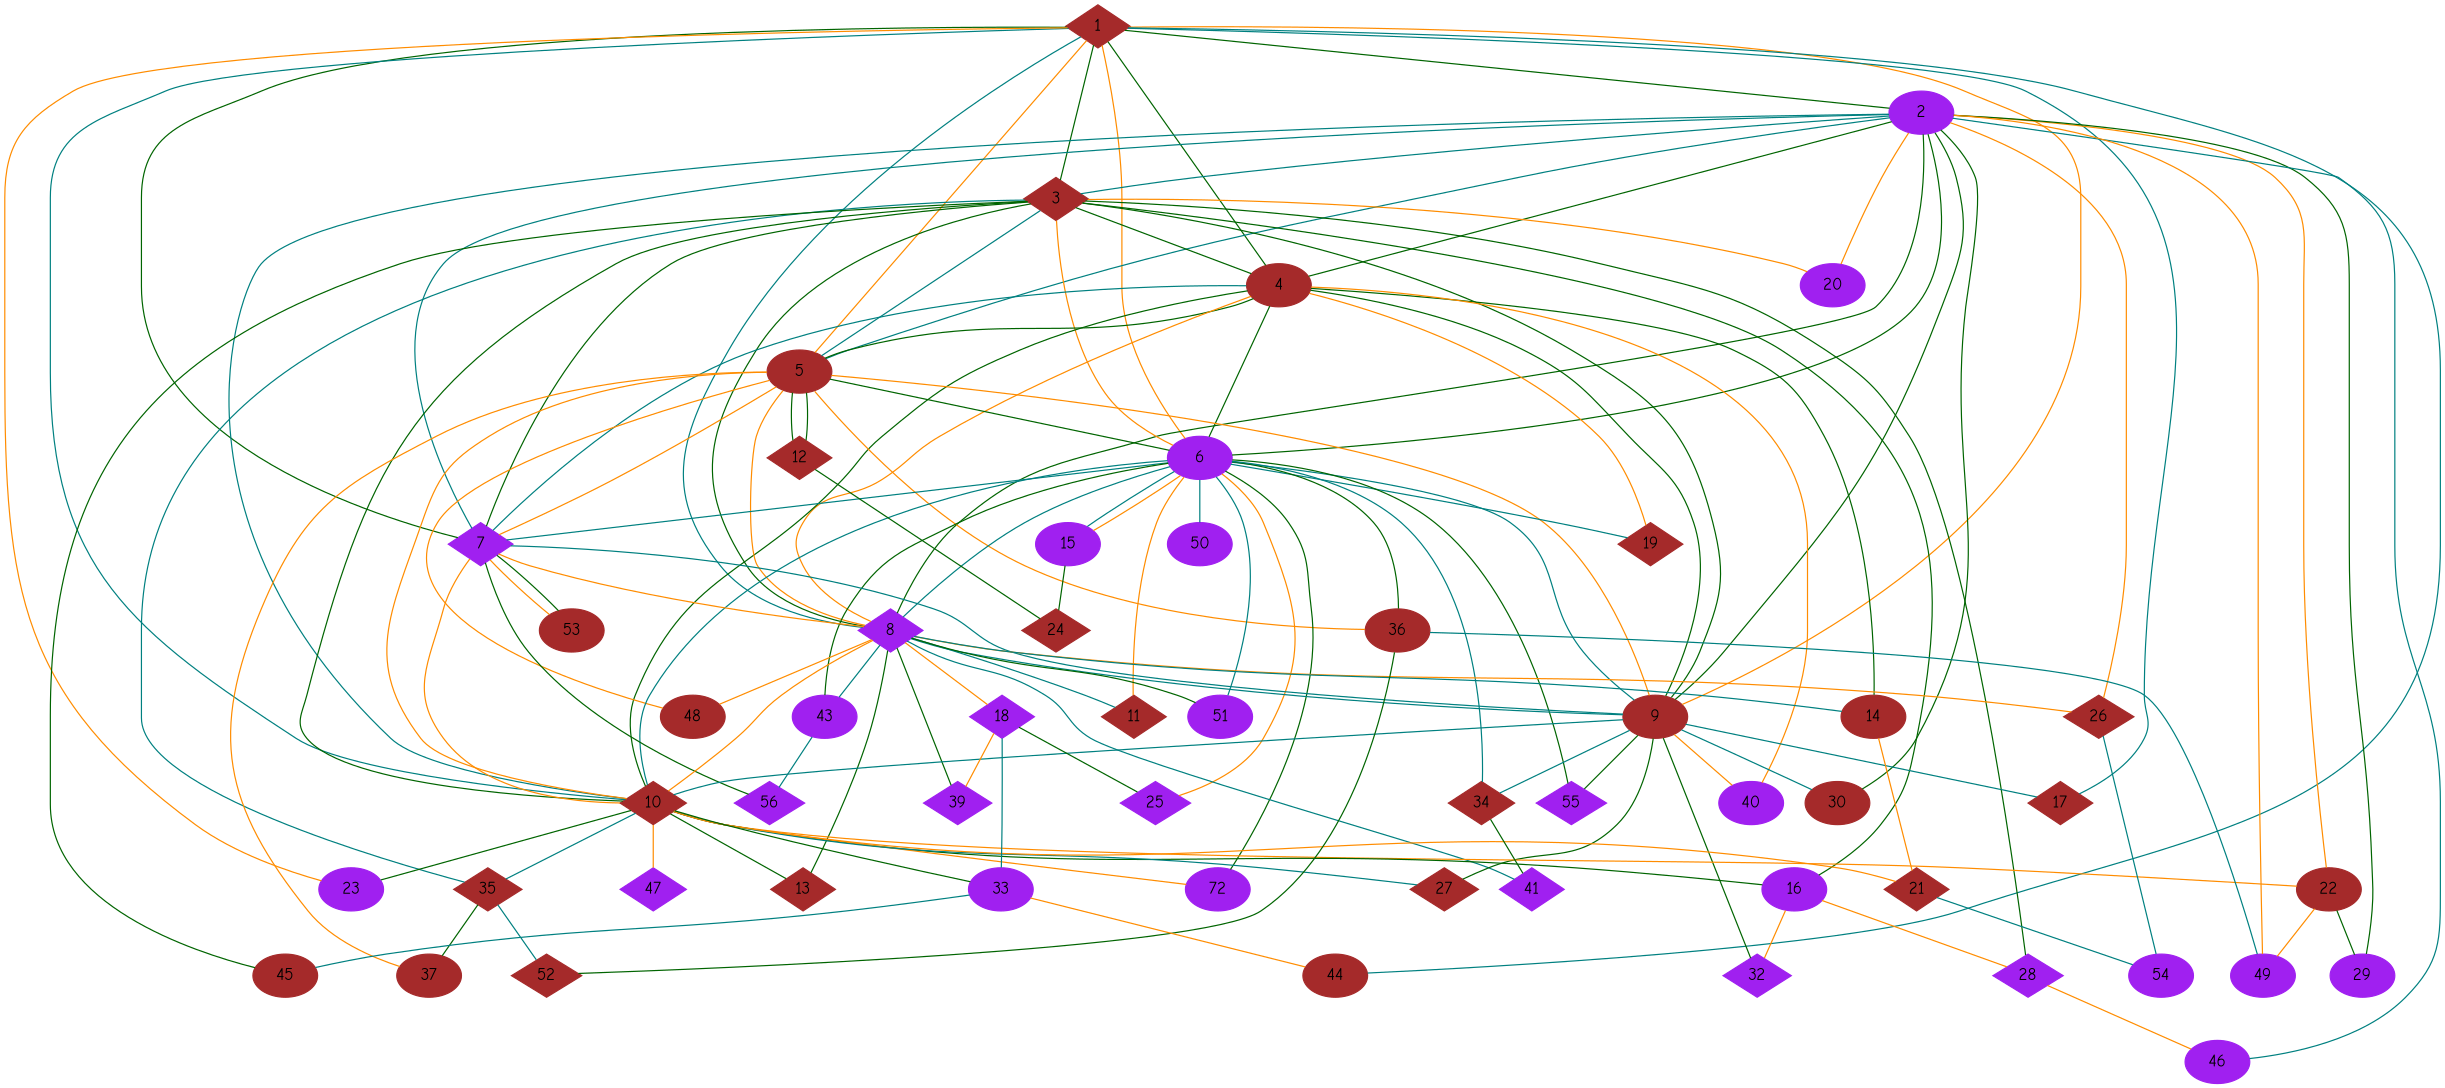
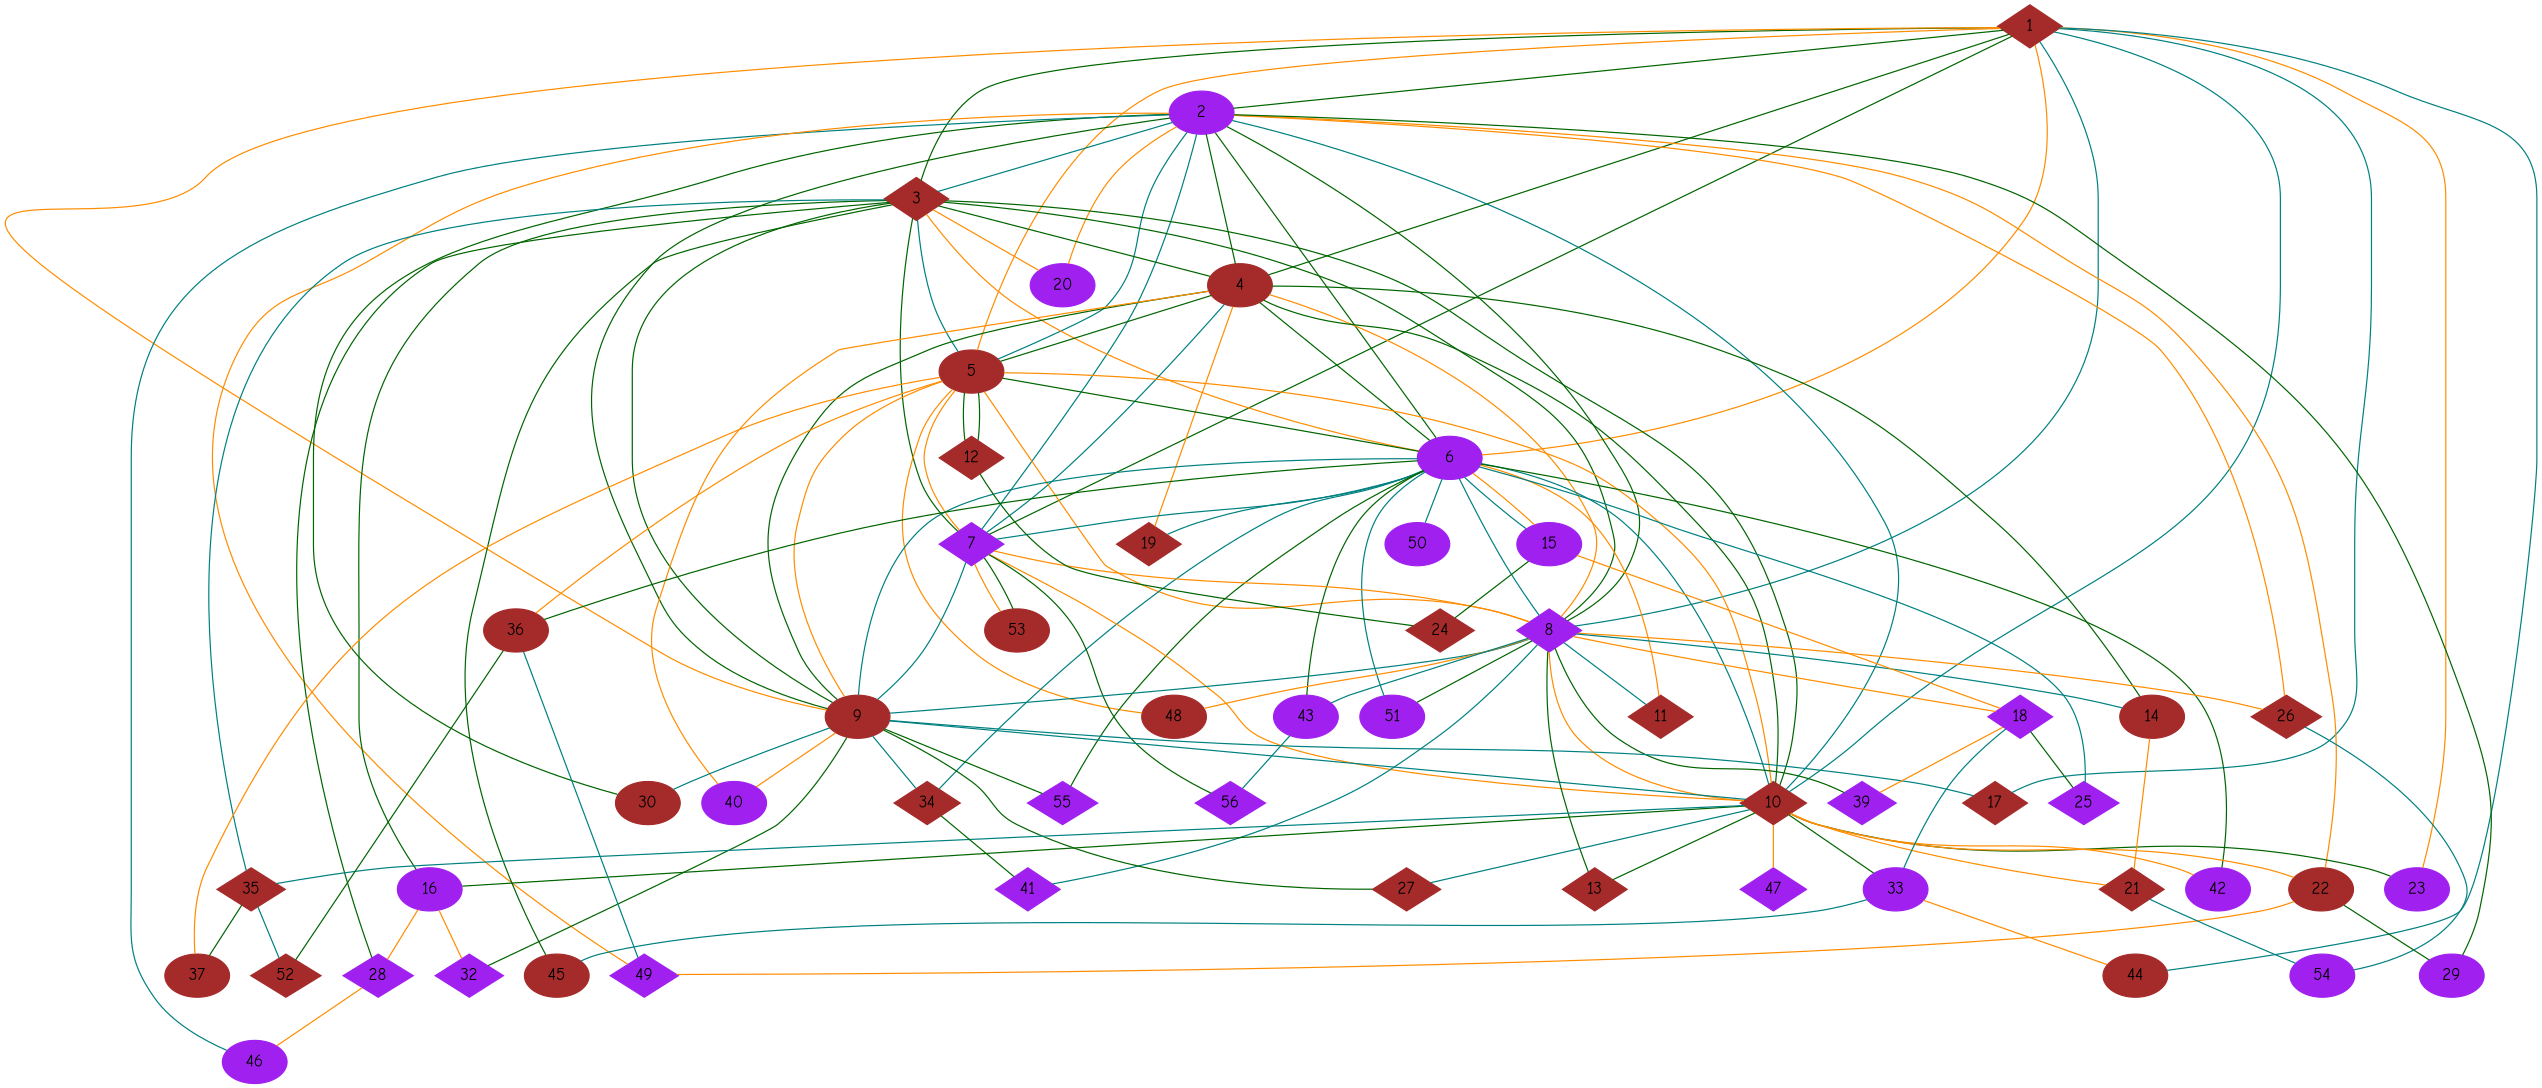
none -> (1778, 628)
(1294, 651) -> (1824, 576)
(1218, 889) -> (2218, 889)
(2263, 976) -> (644, 976)
